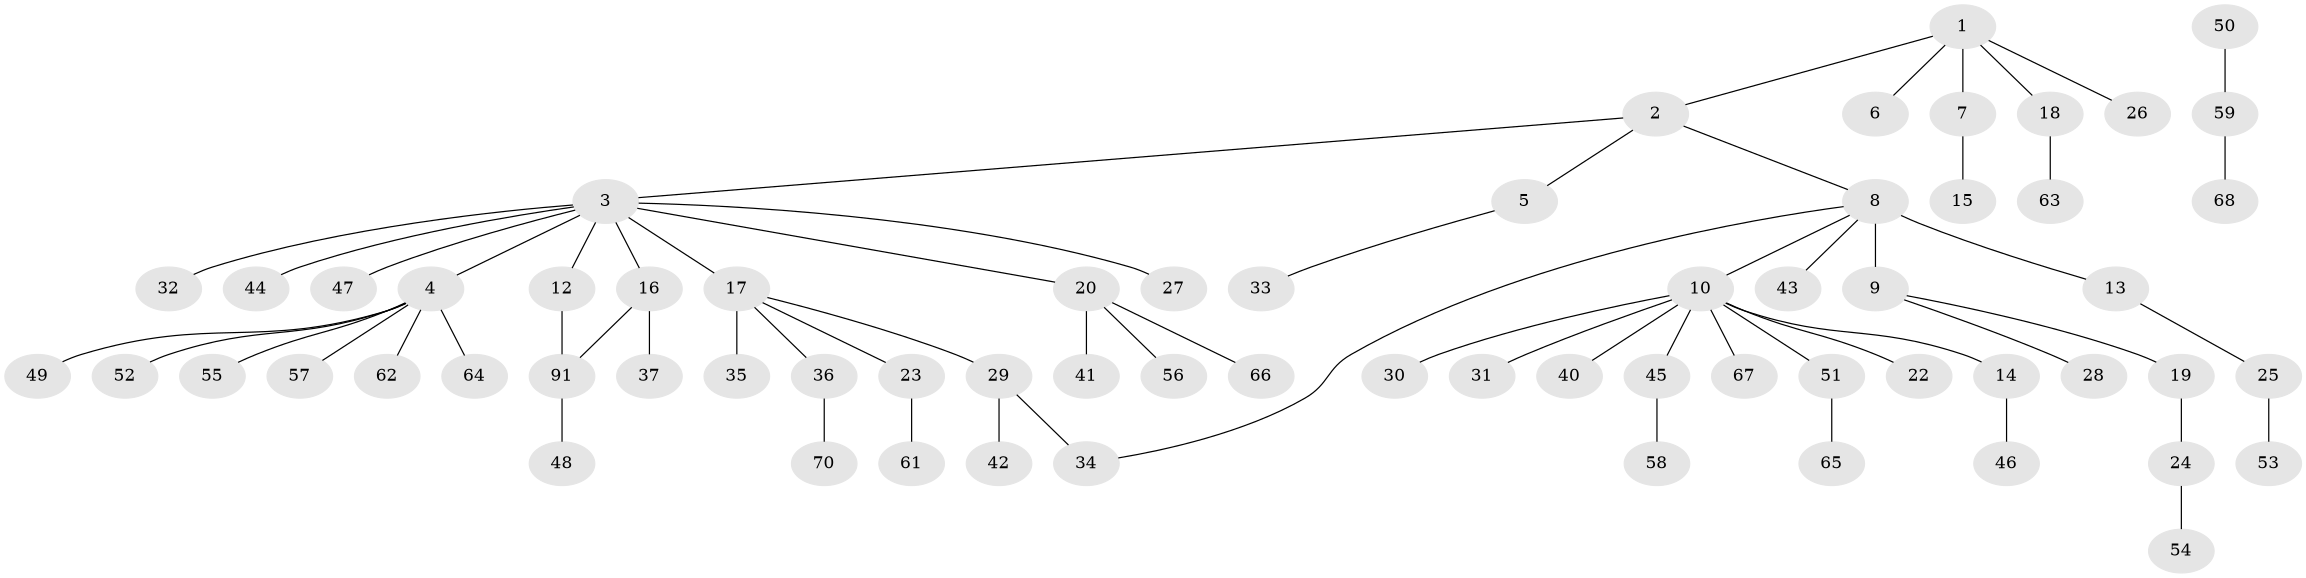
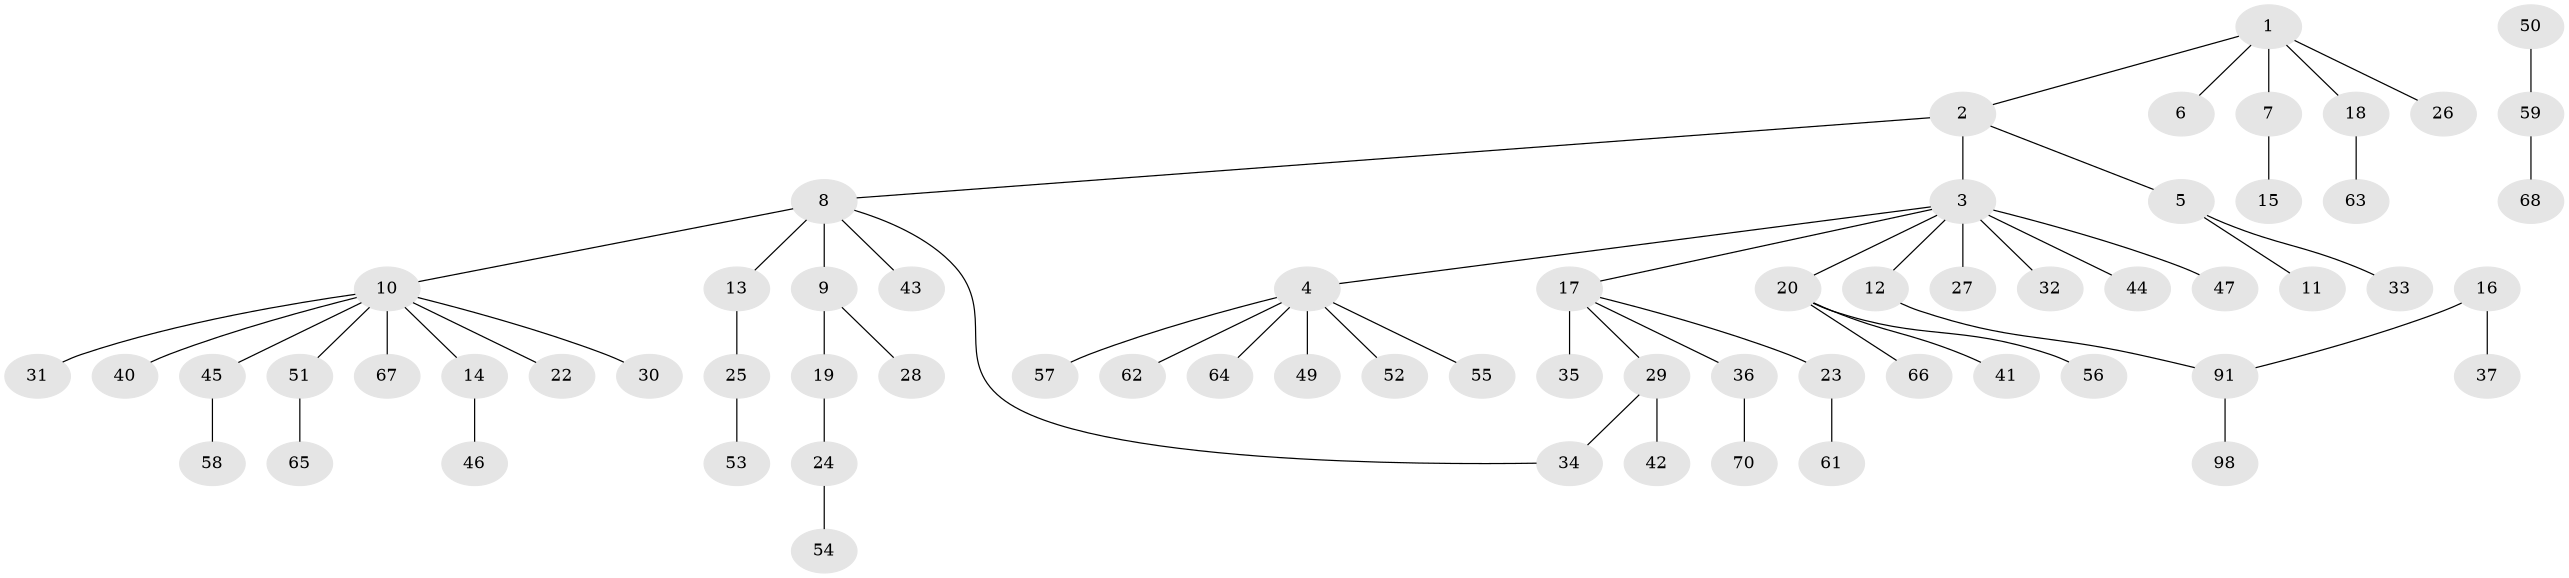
(628, 245) -> none
none -> (2312, 289)
(562, 464) -> (2225, 464)
